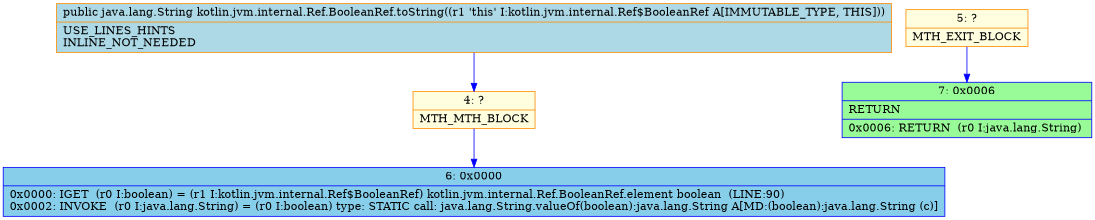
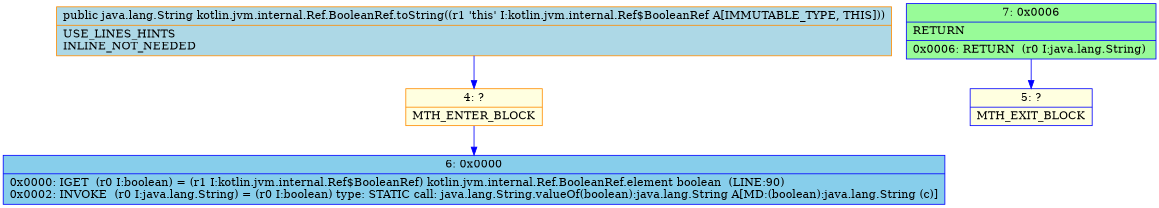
(967, 28) -> (1031, 107)
(967, 60) -> (1031, 70)
(474, 119) -> (474, 116)
